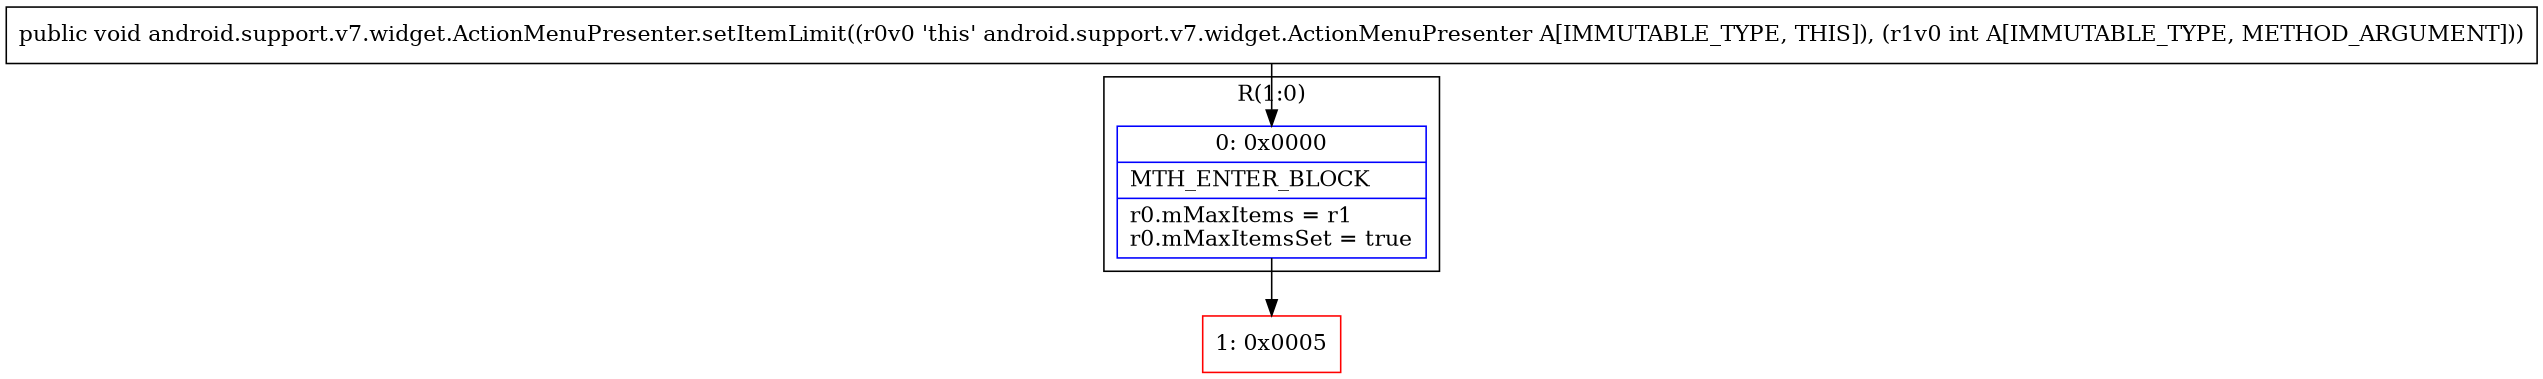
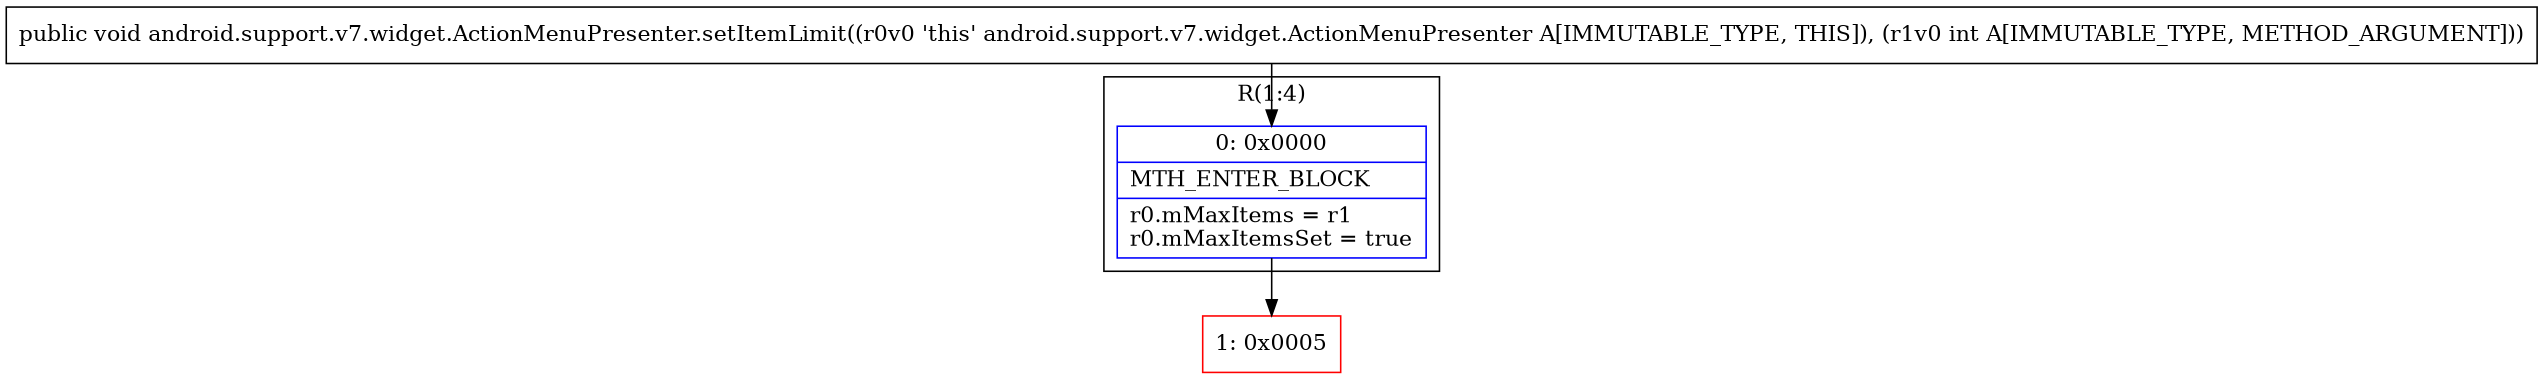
(1272, 95) -> (1272, 95)
